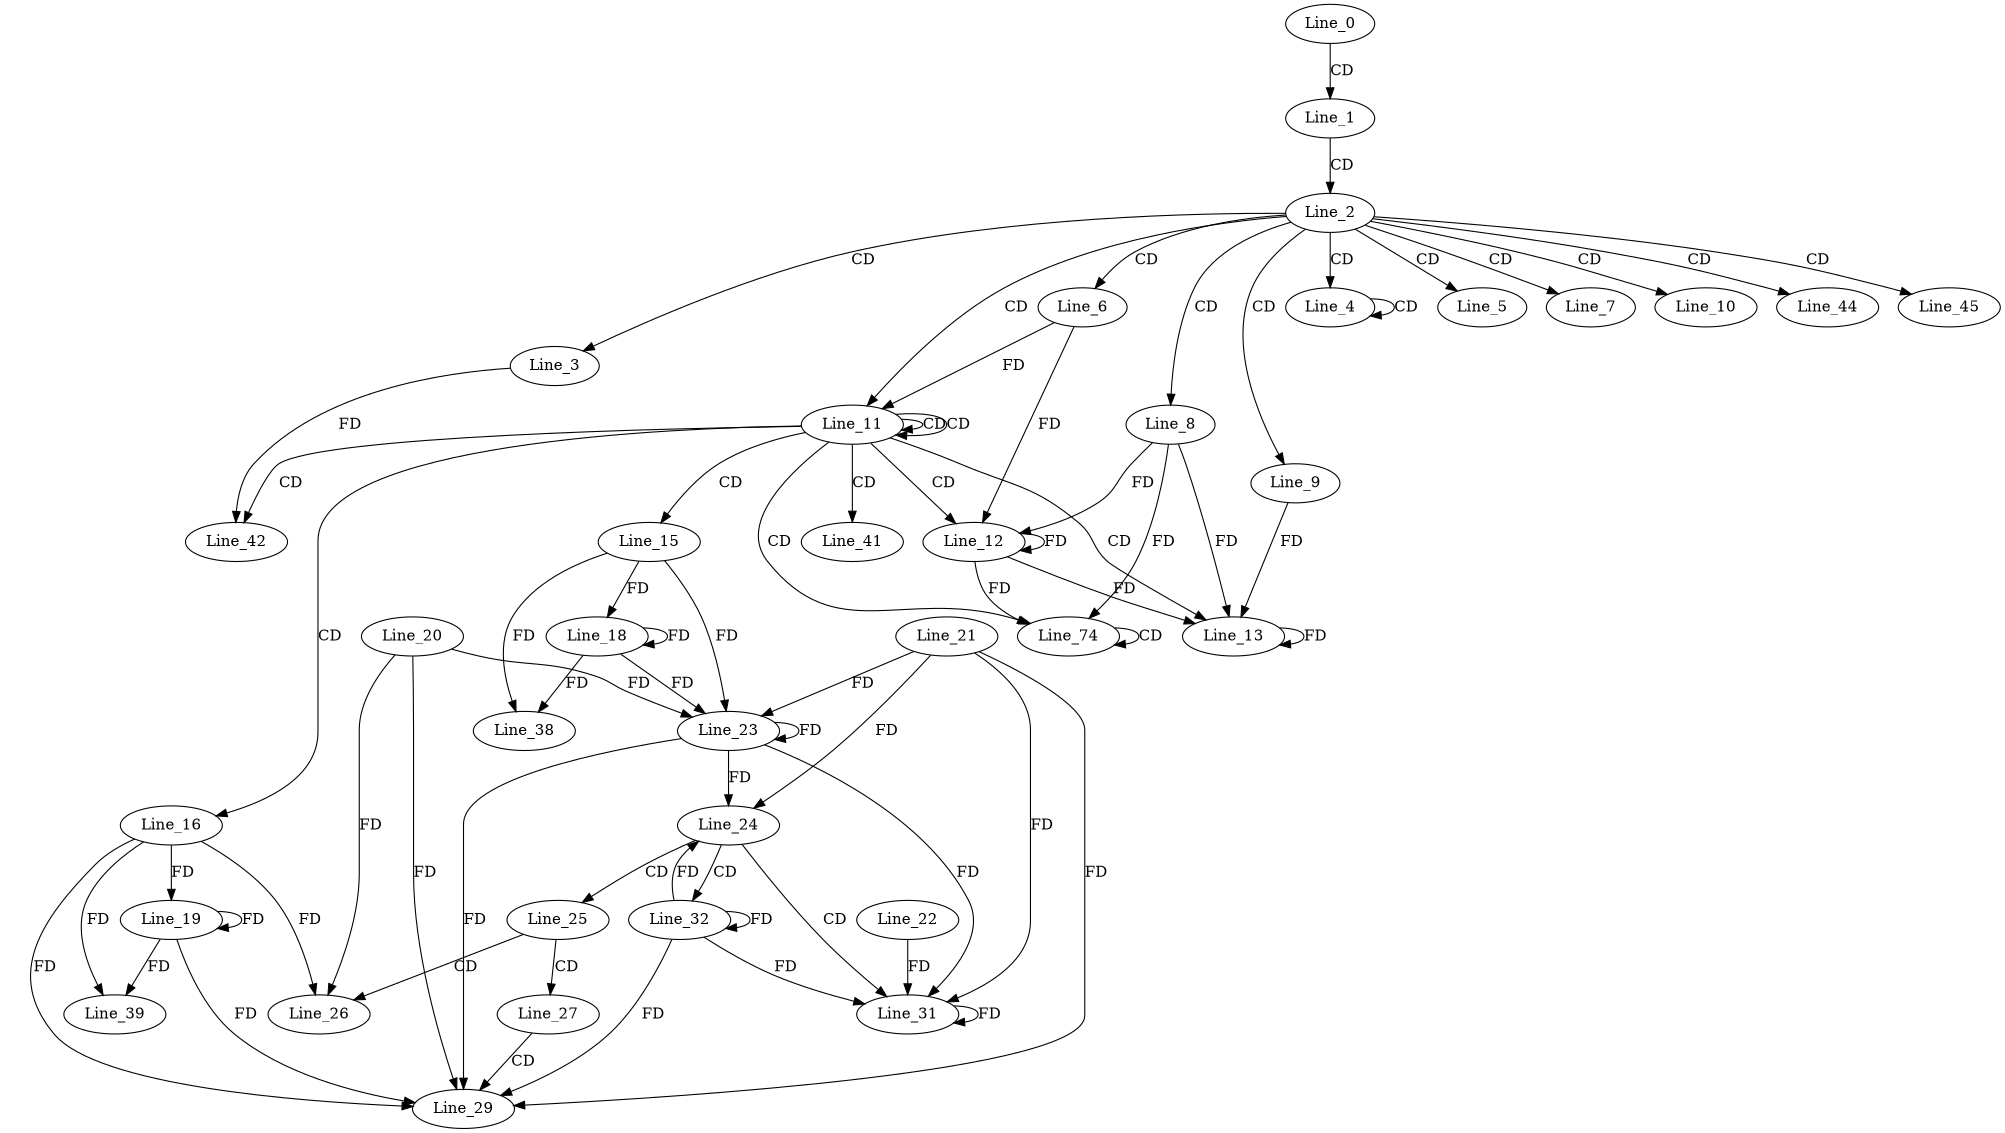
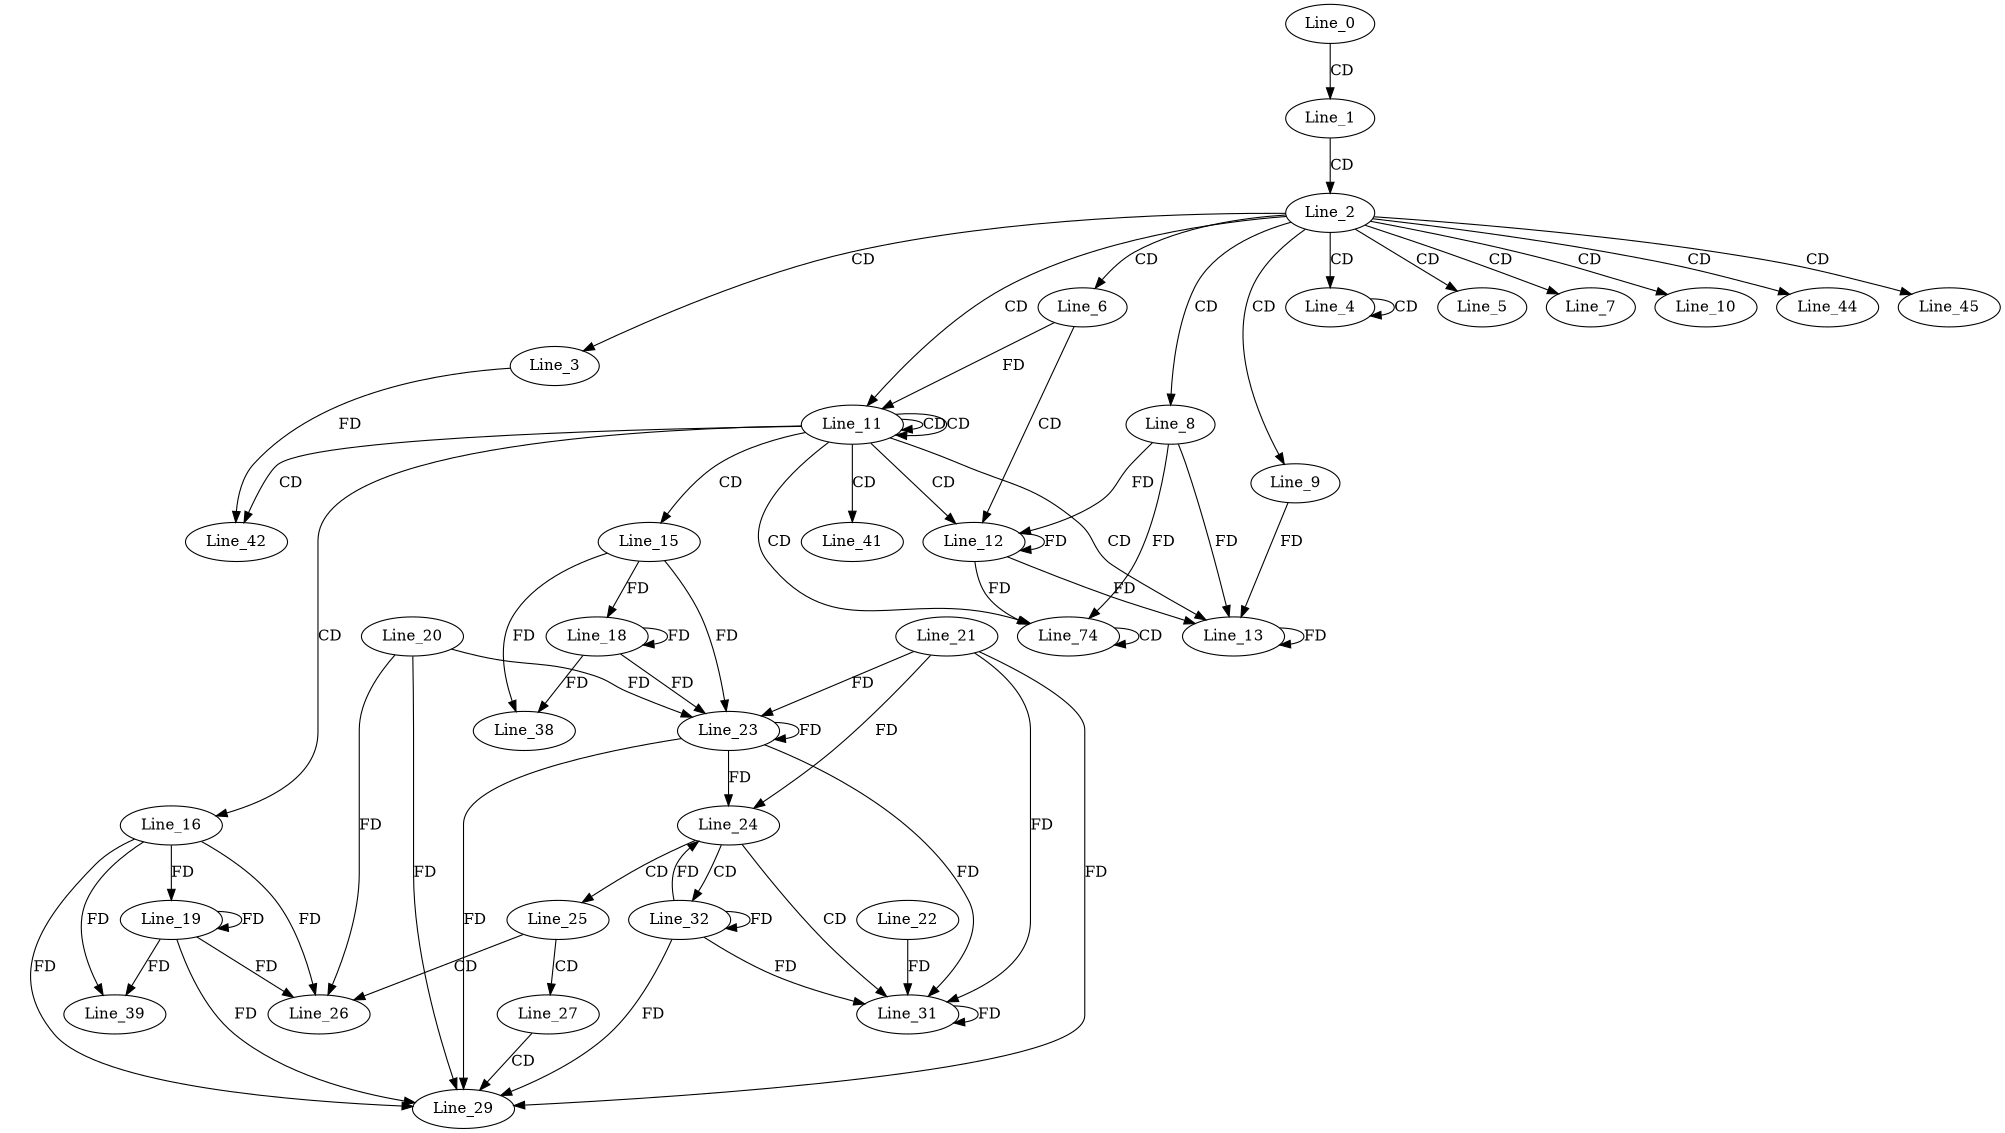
(1050, 425) -> (1050, 425)
none -> (240, 964)
